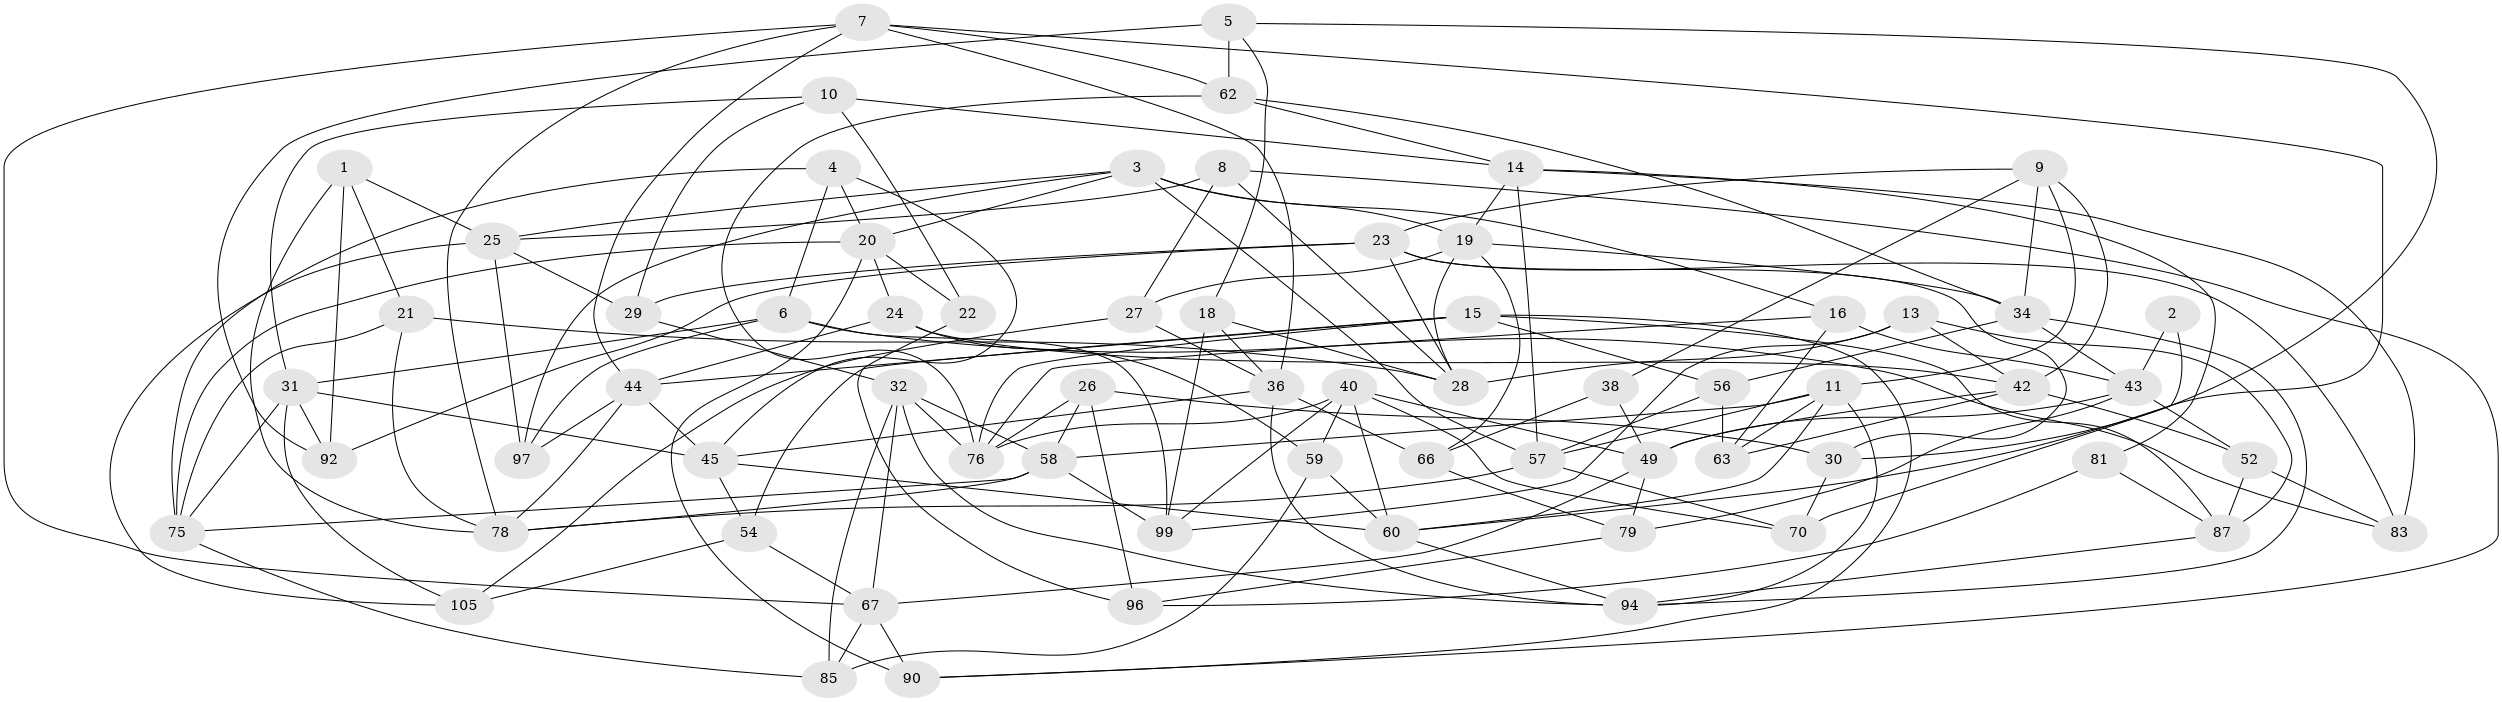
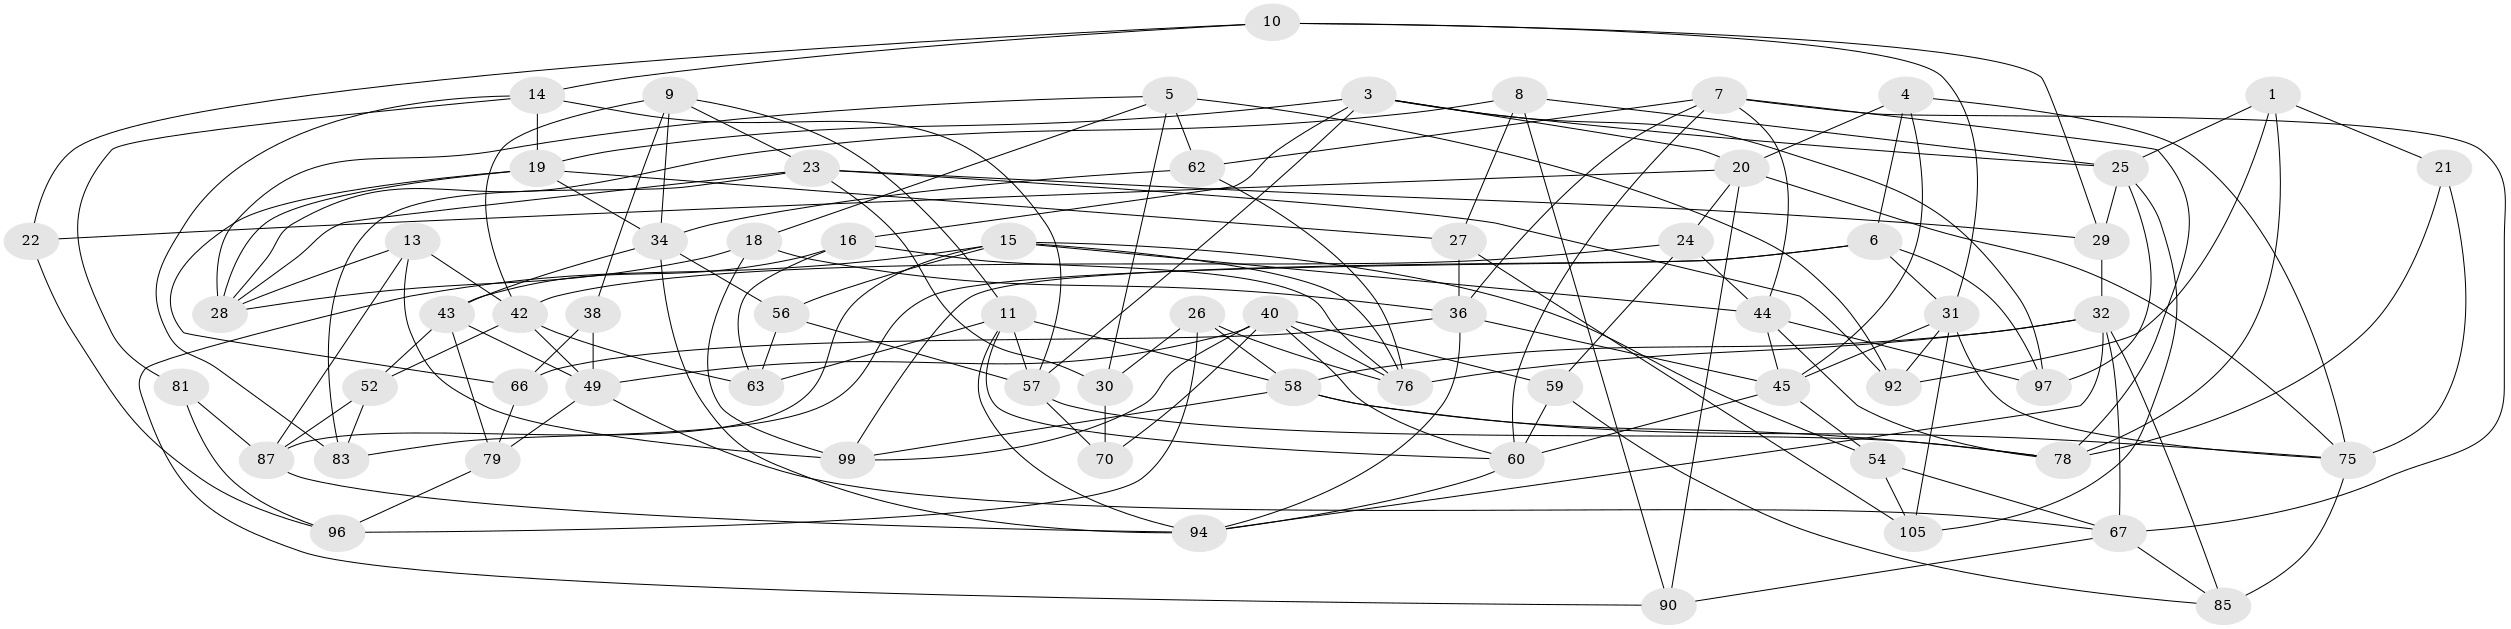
(1372, 132) -> none
(2173, 314) -> none
(885, 342) -> (640, 130)
